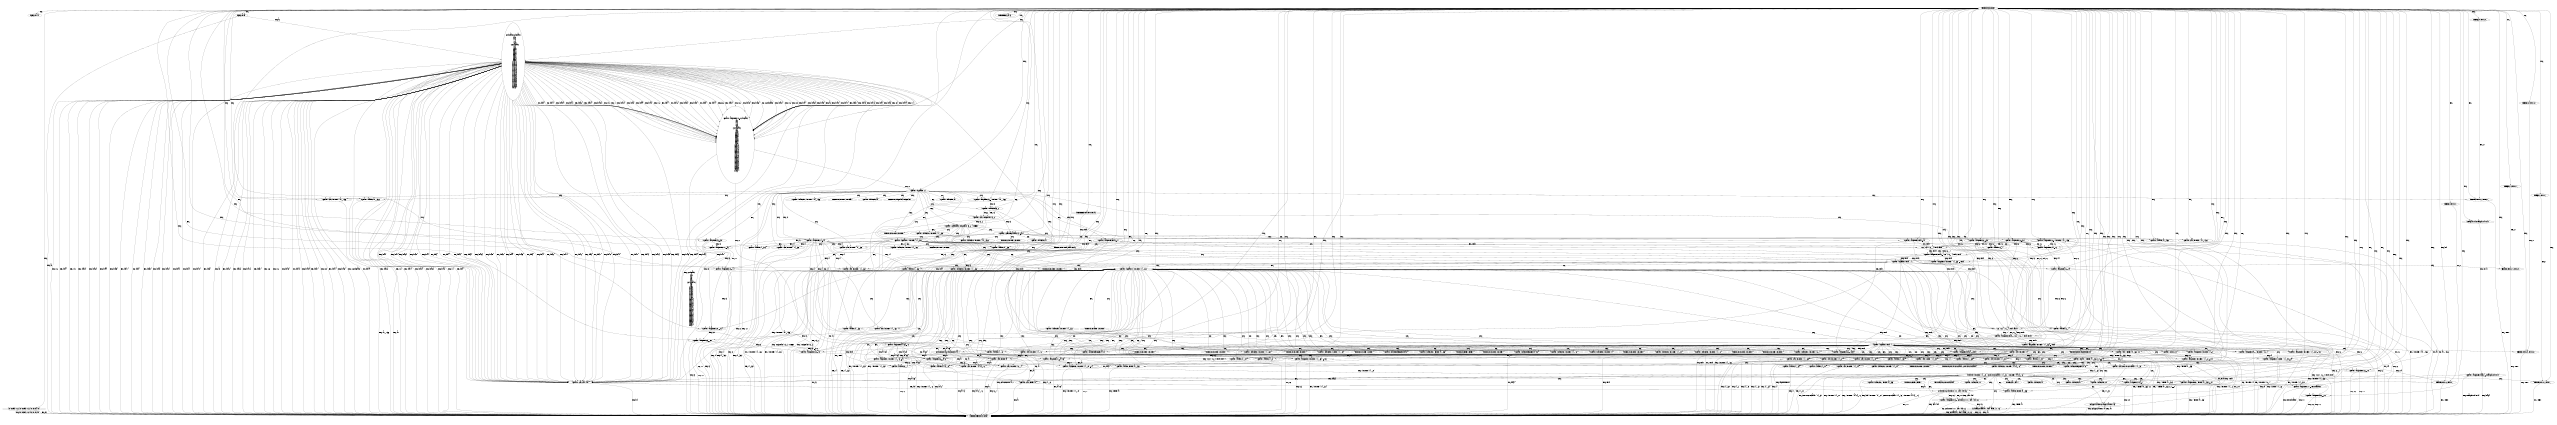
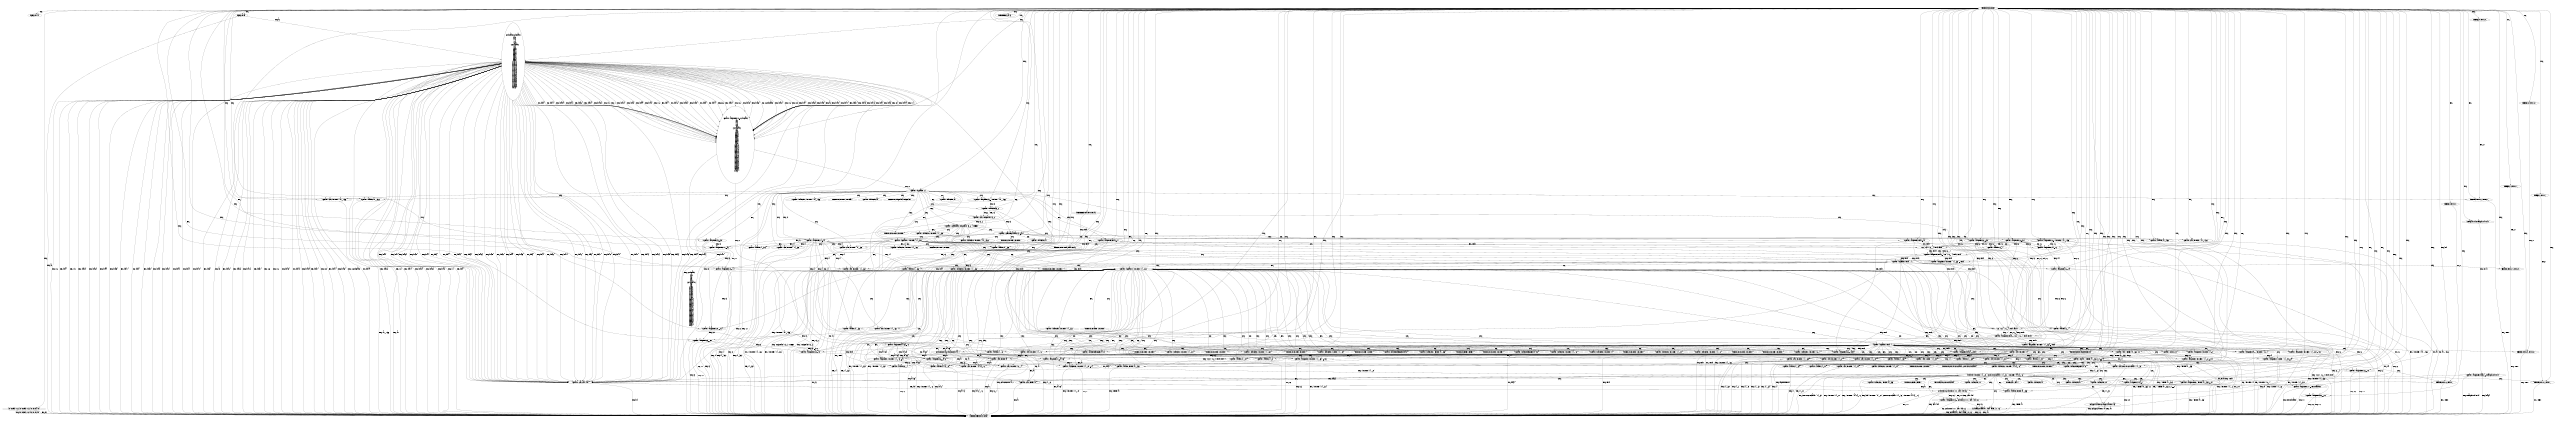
none -> (1180, 352)
(2399, 371) -> (2399, 371)
